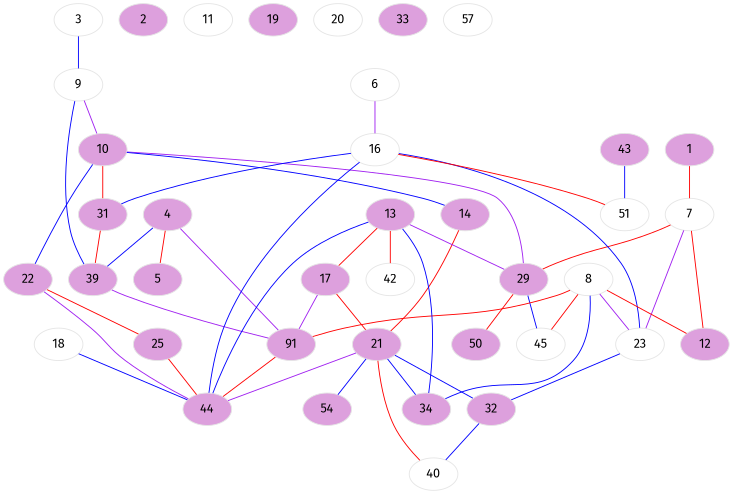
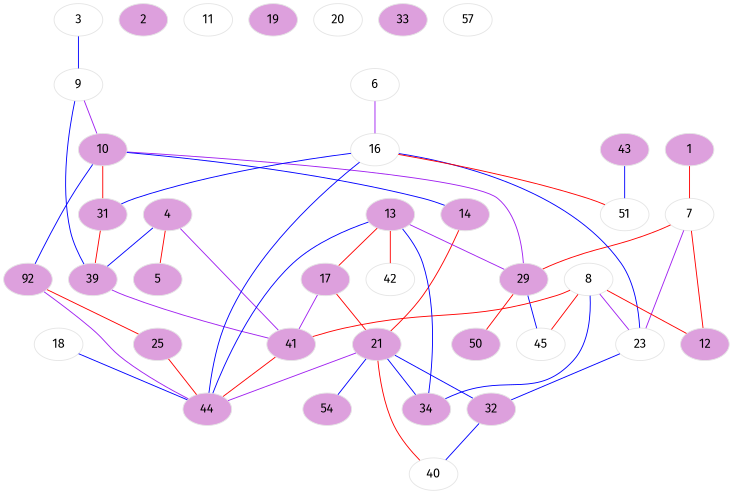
(28, 279) -> (28, 279)
(291, 344) -> (291, 344)
